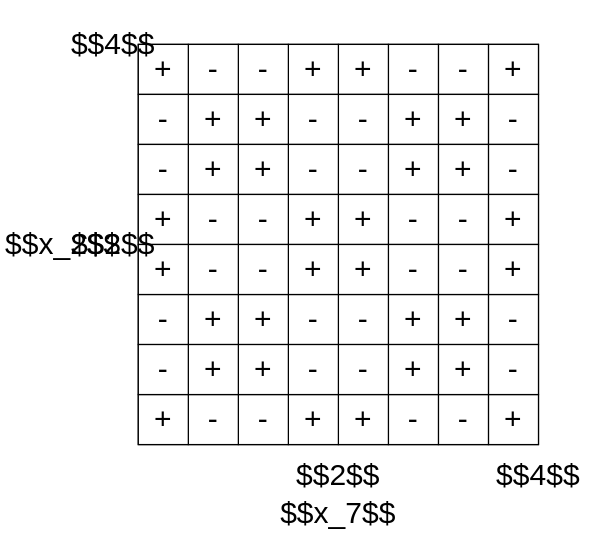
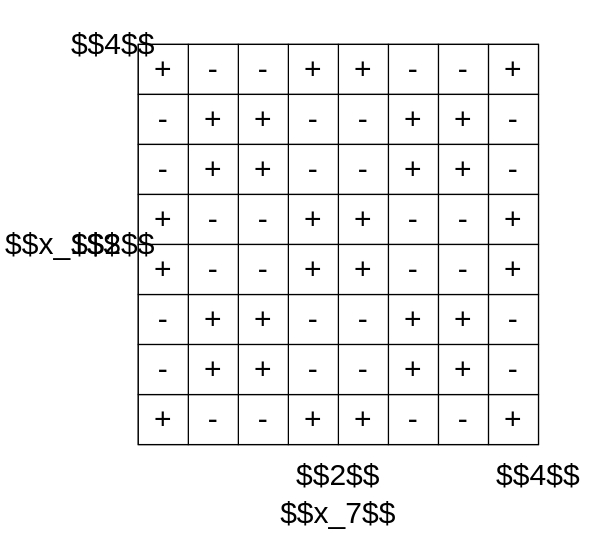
(63, 244) -> (63, 244)
